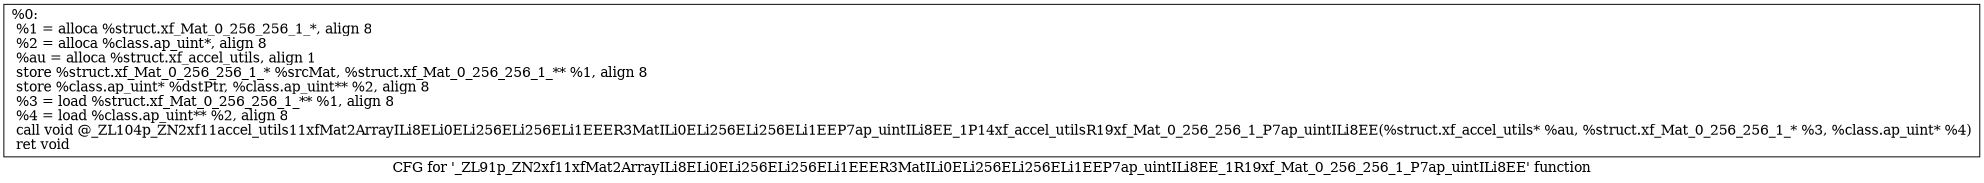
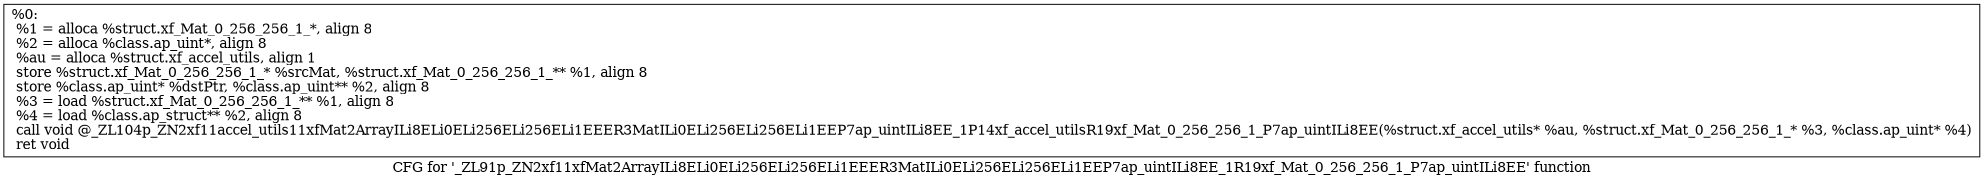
(150, 116) -> (157, 116)
